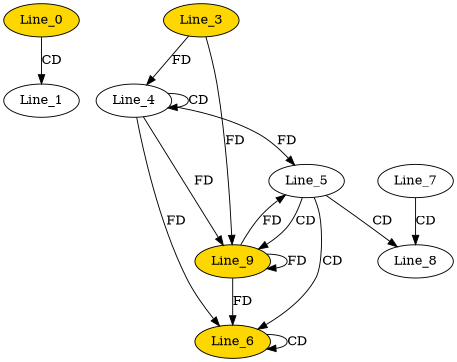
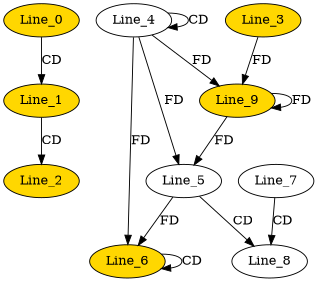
(171, 57) -> none
(42, 101) -> (42, 101)
none -> (42, 181)
(289, 225) -> none
(332, 261) -> (170, 221)
(233, 297) -> none
